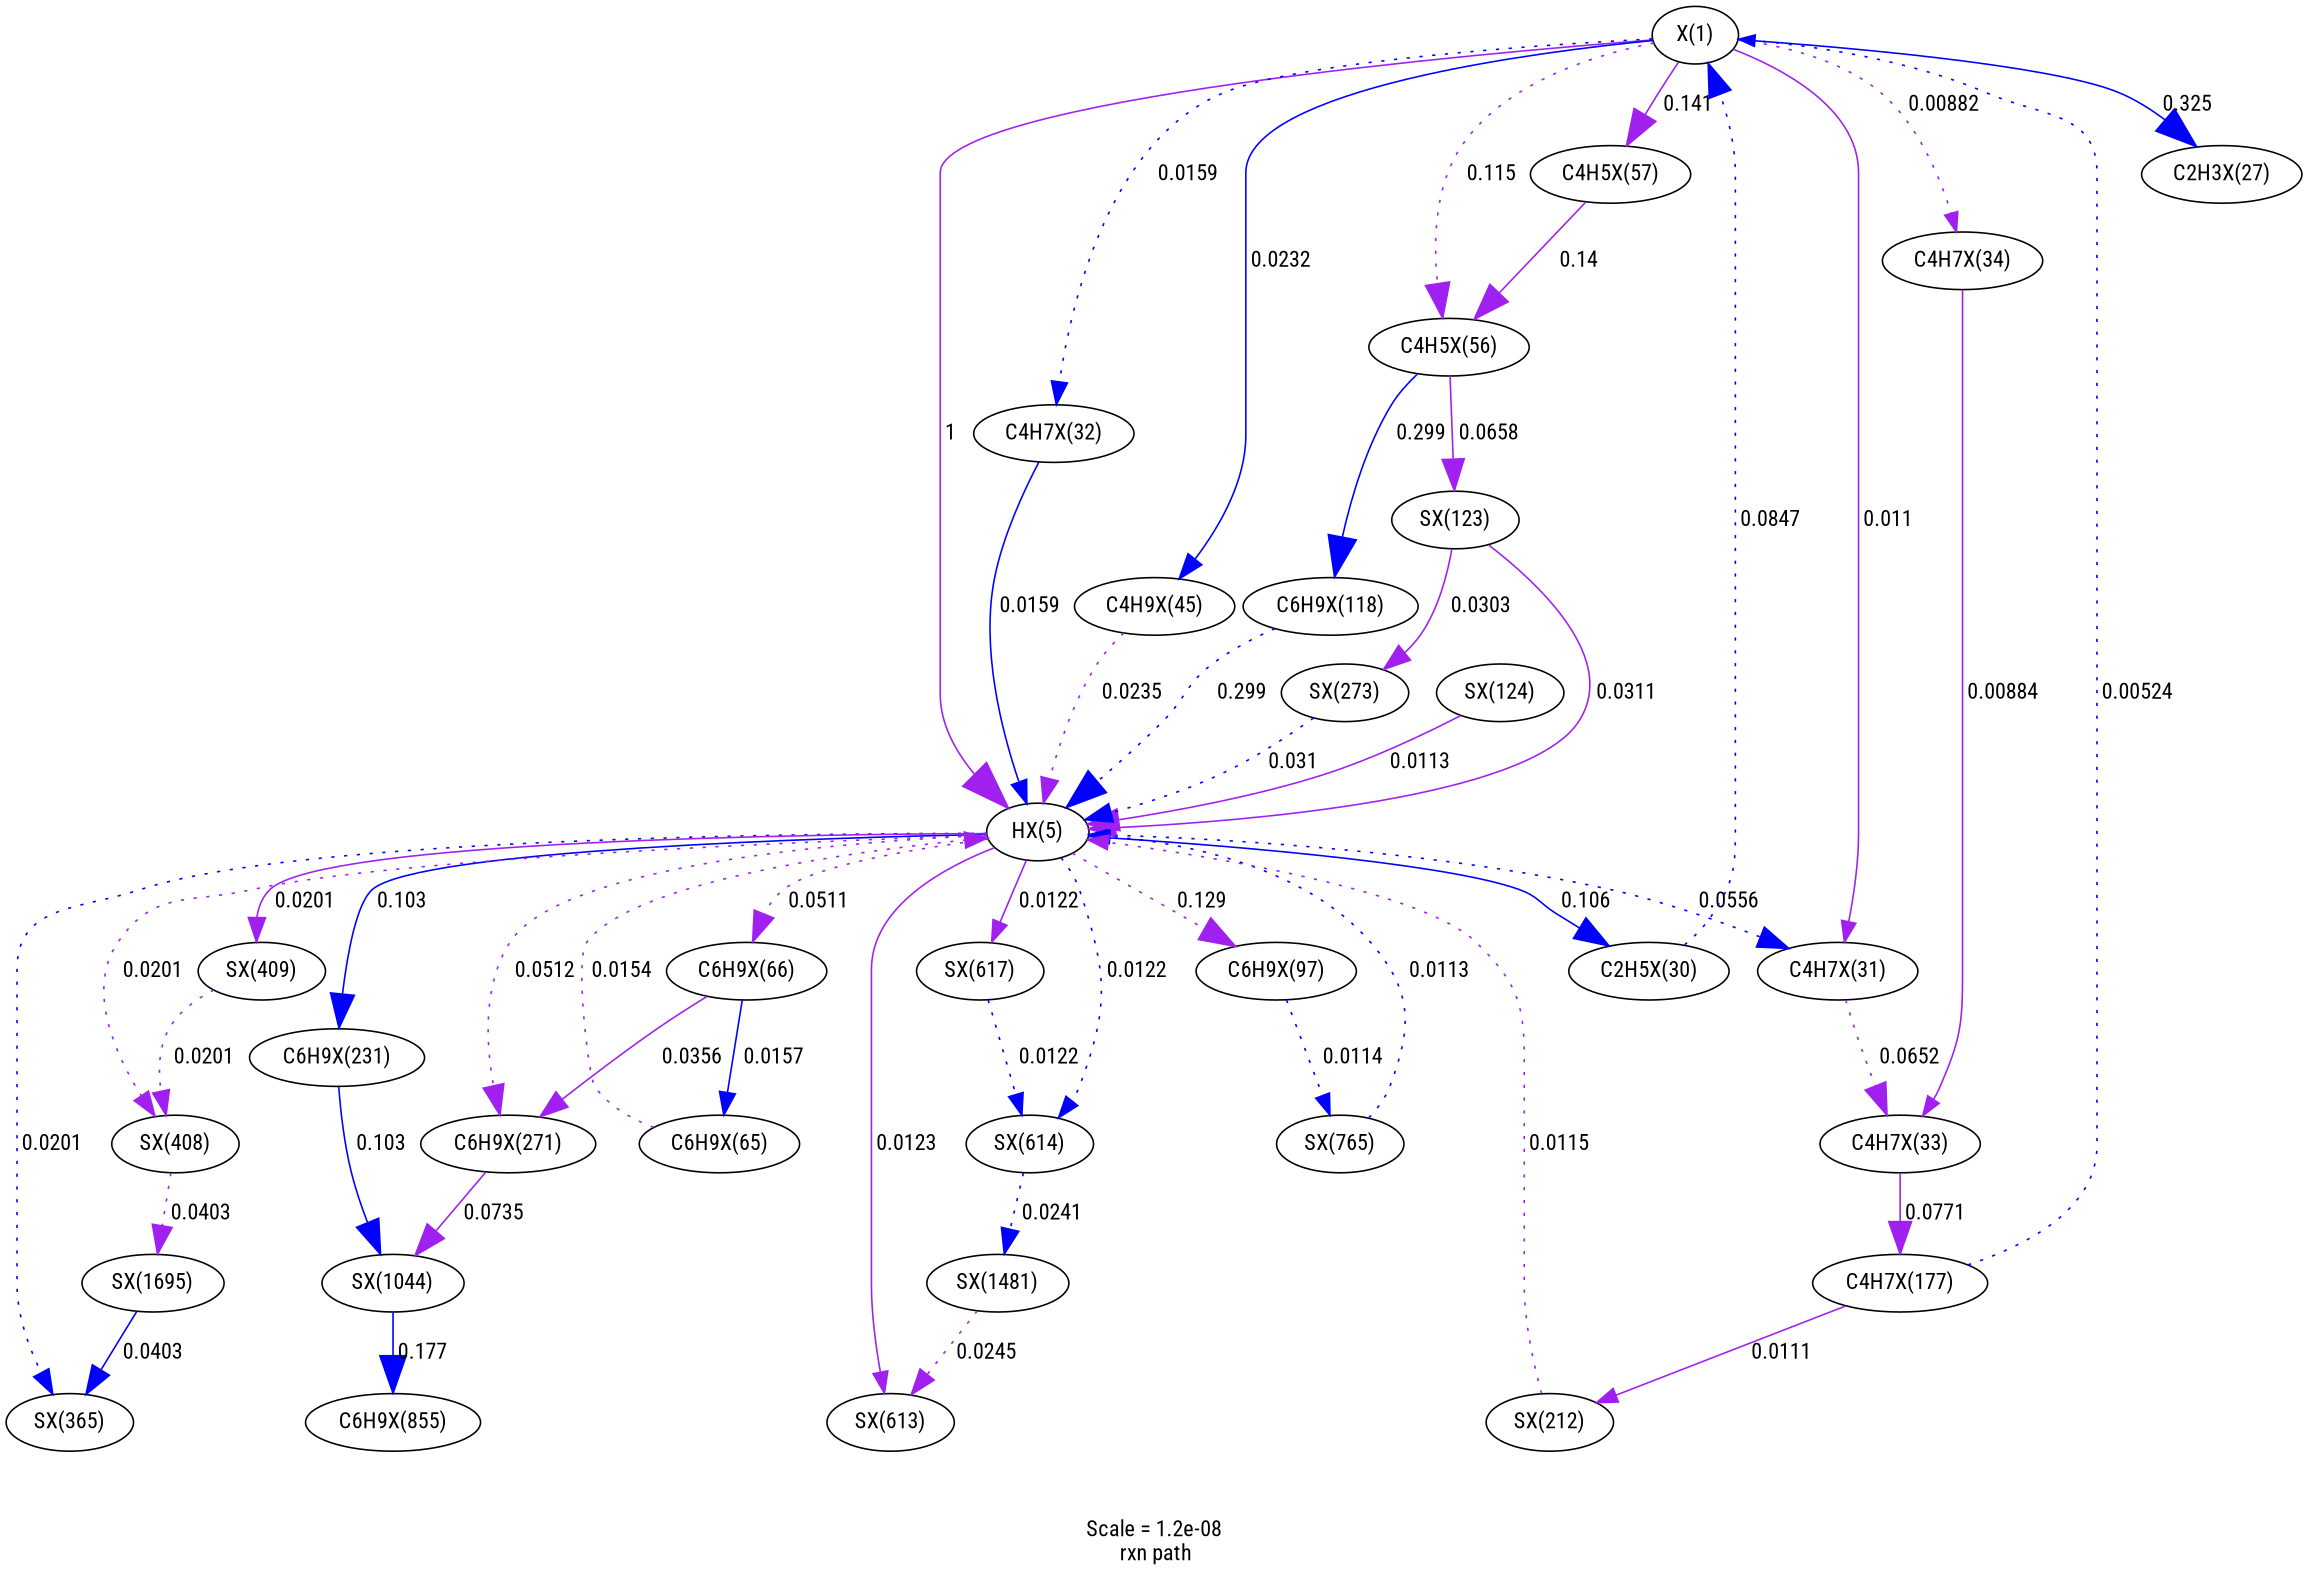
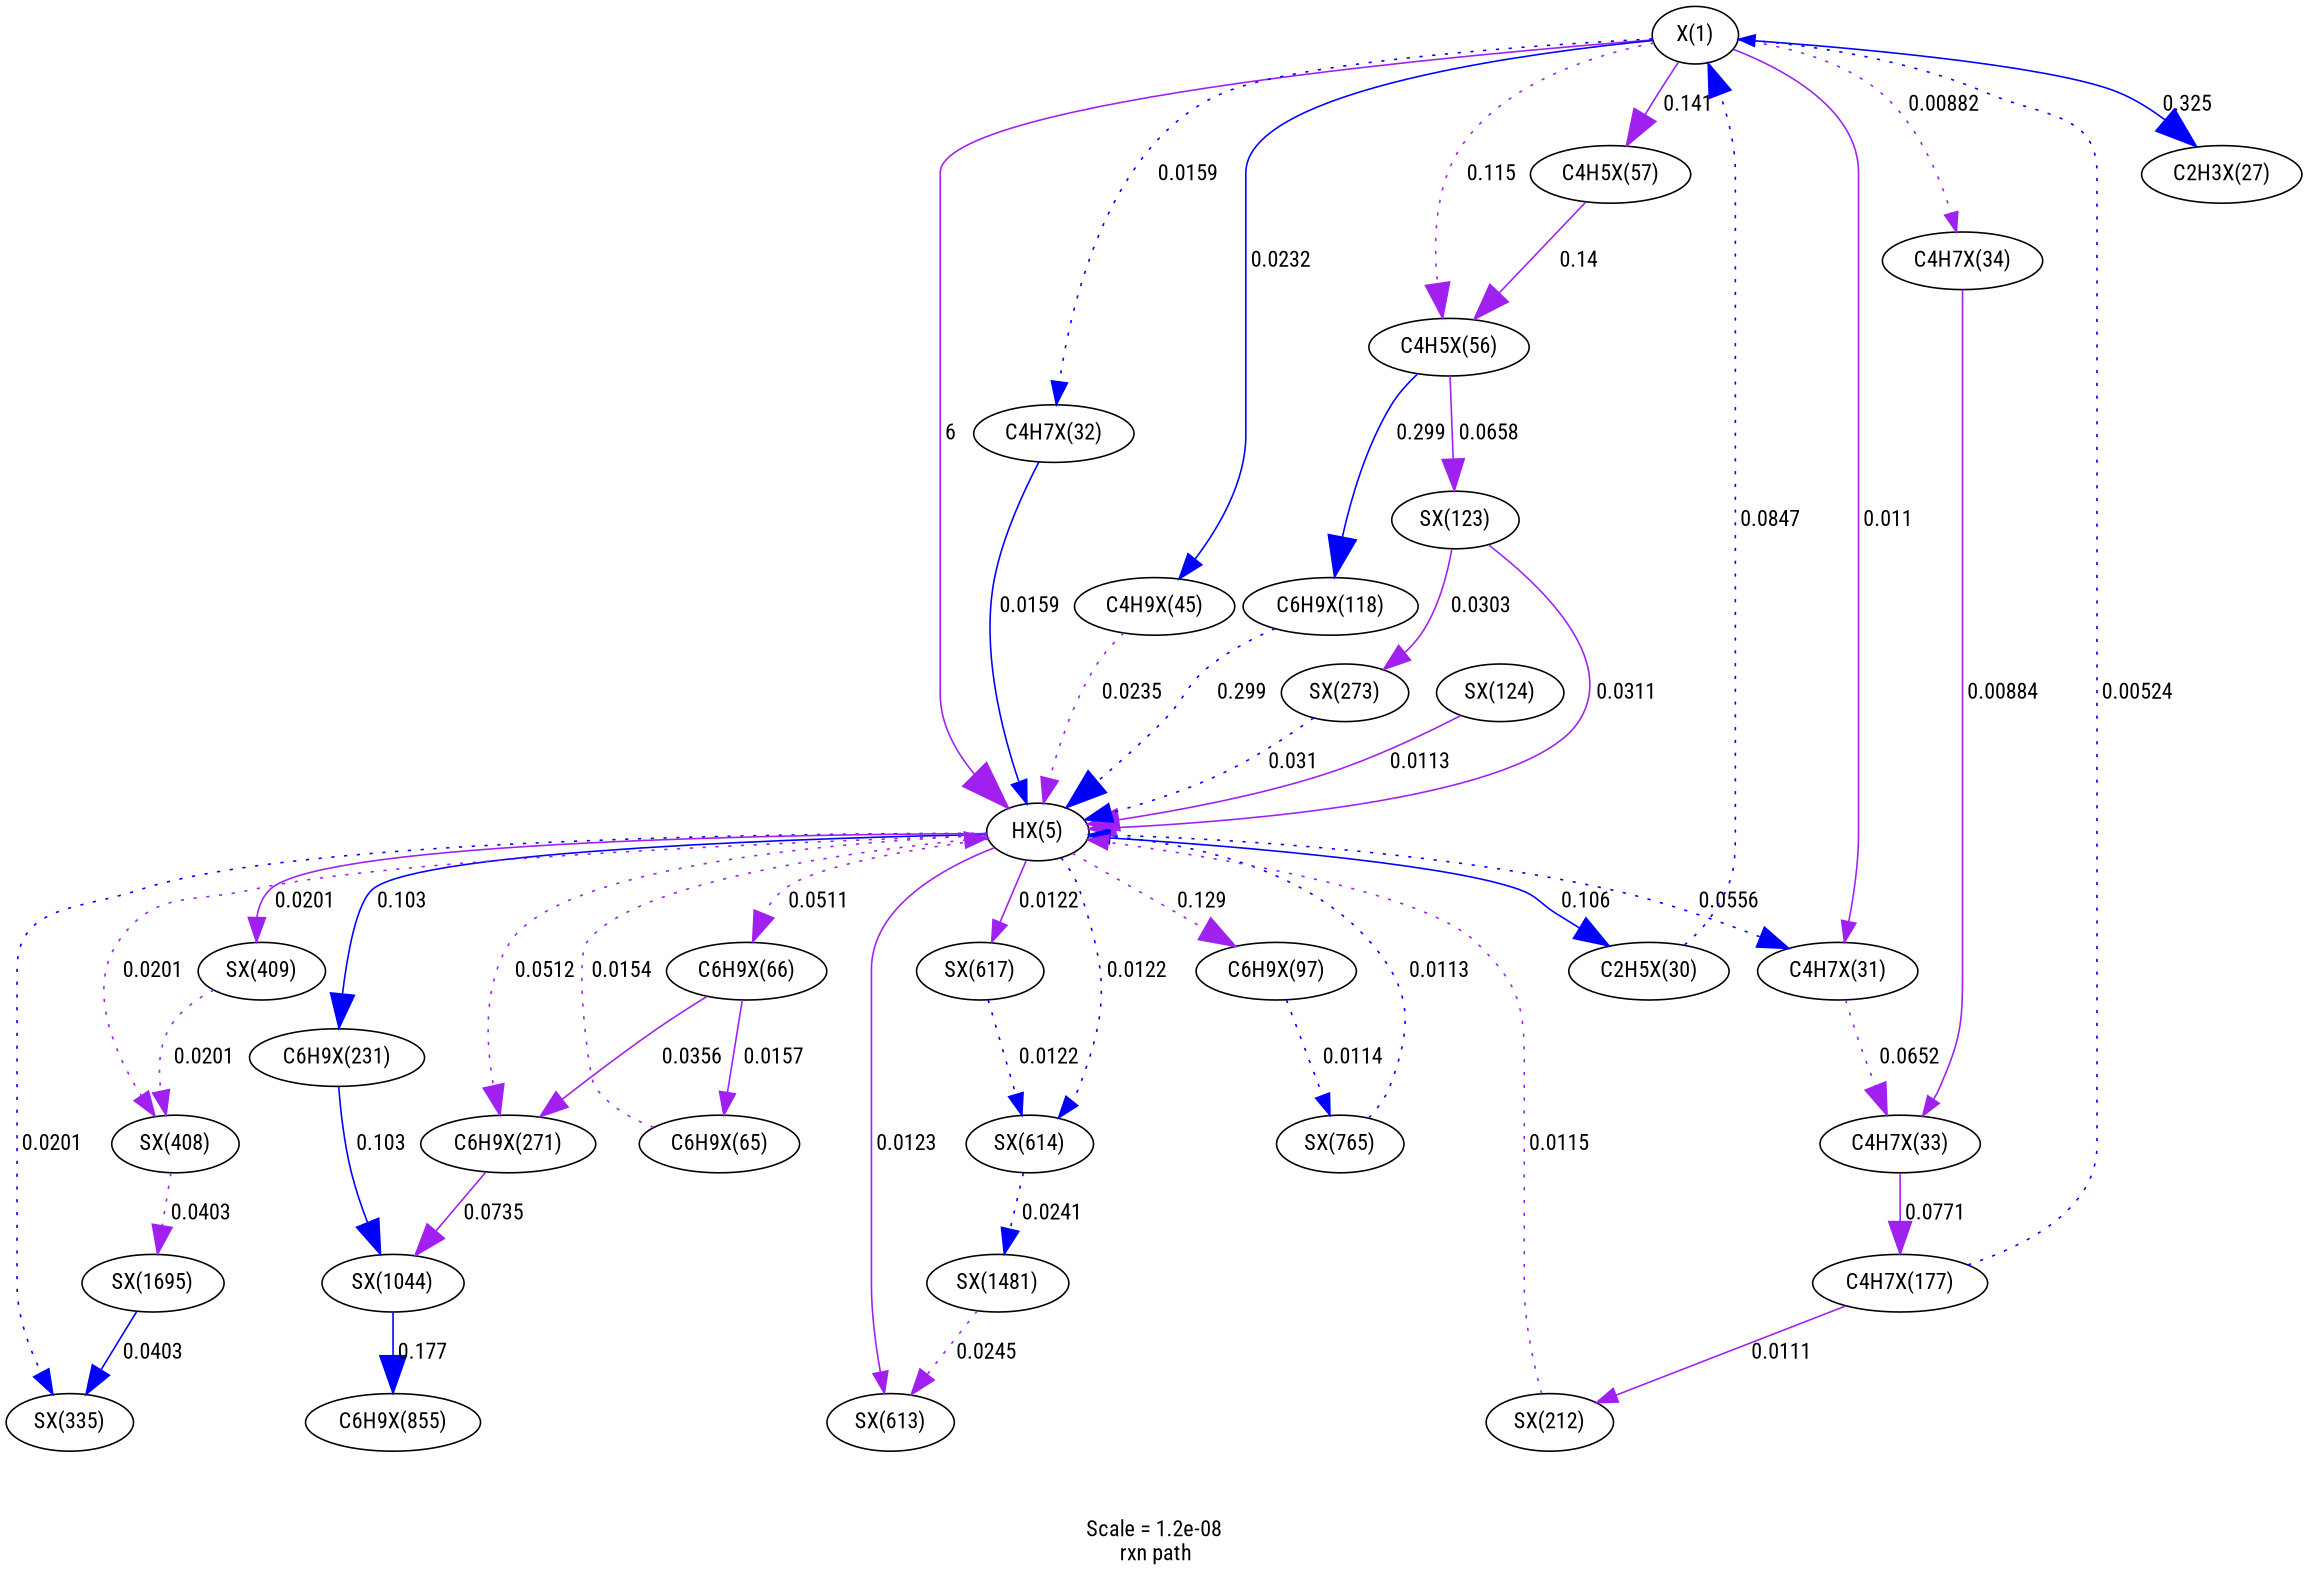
(948, 434) -> (948, 434)
(735, 1046) -> (735, 1046)
(70, 1422) -> (70, 1422)
